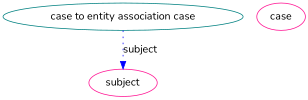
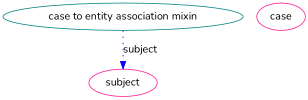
(123, 17) -> (123, 17)
